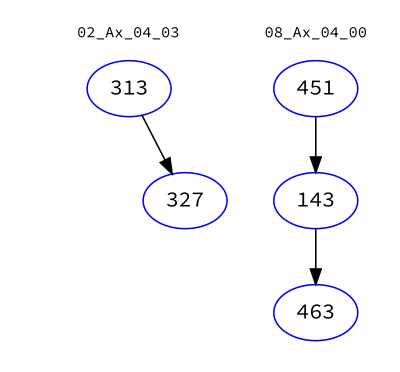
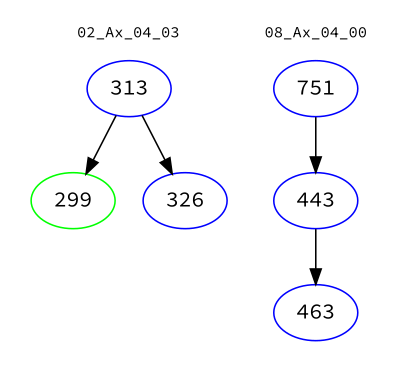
(316, 89) -> (316, 89)
none -> (73, 201)
(185, 201) -> (185, 201)
(316, 201) -> (316, 201)
